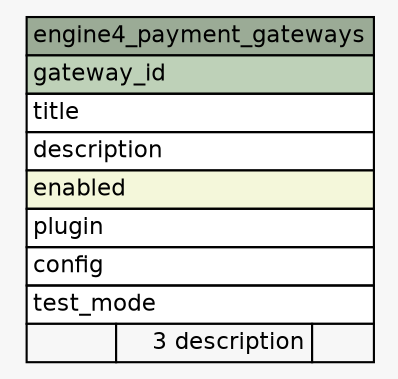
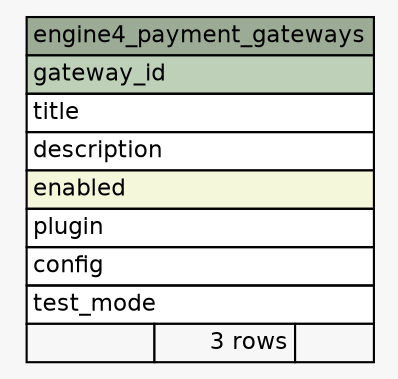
(229, 342) -> (249, 342)
